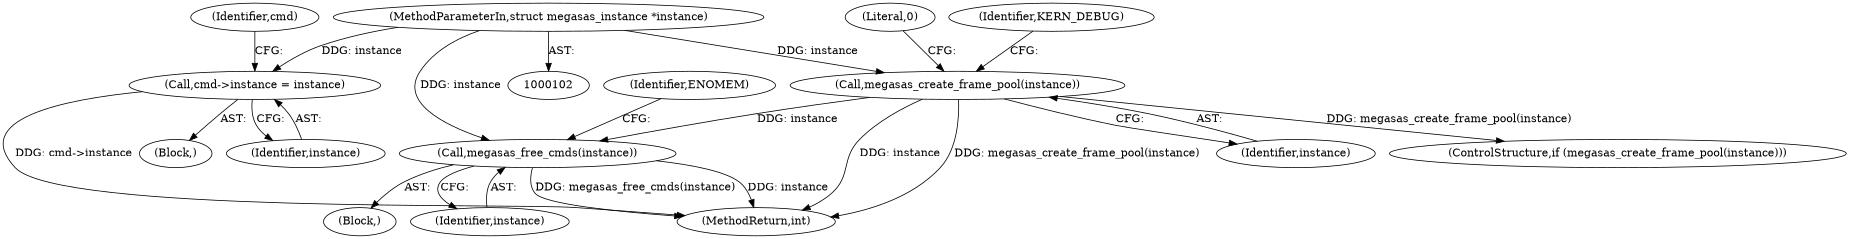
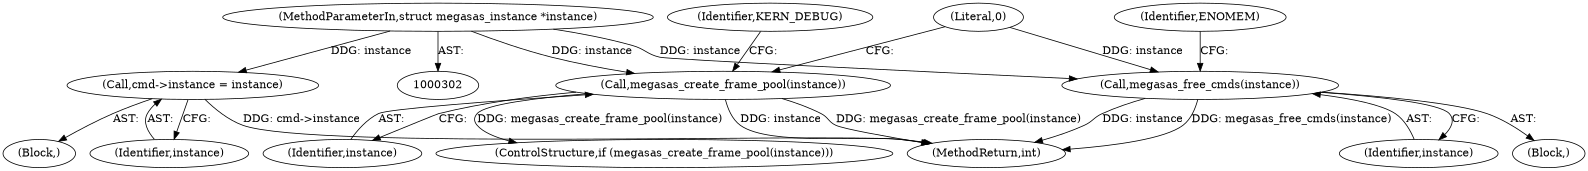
(255, 17) -> none
(549, 85) -> (438, 85)
(738, 117) -> (1080, 49)
